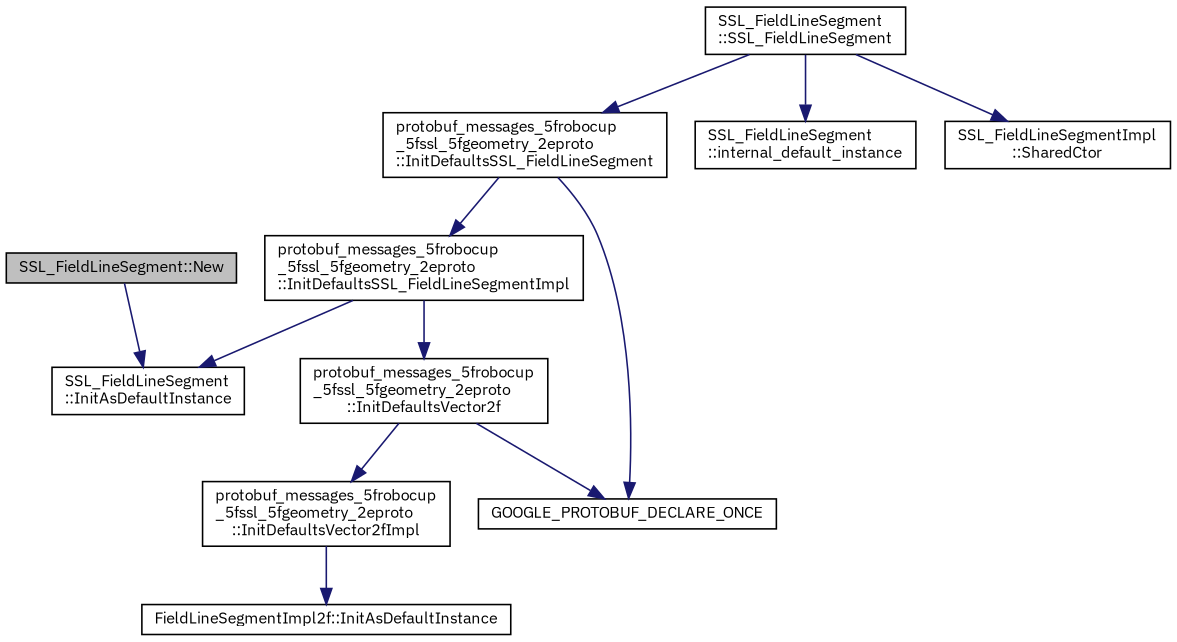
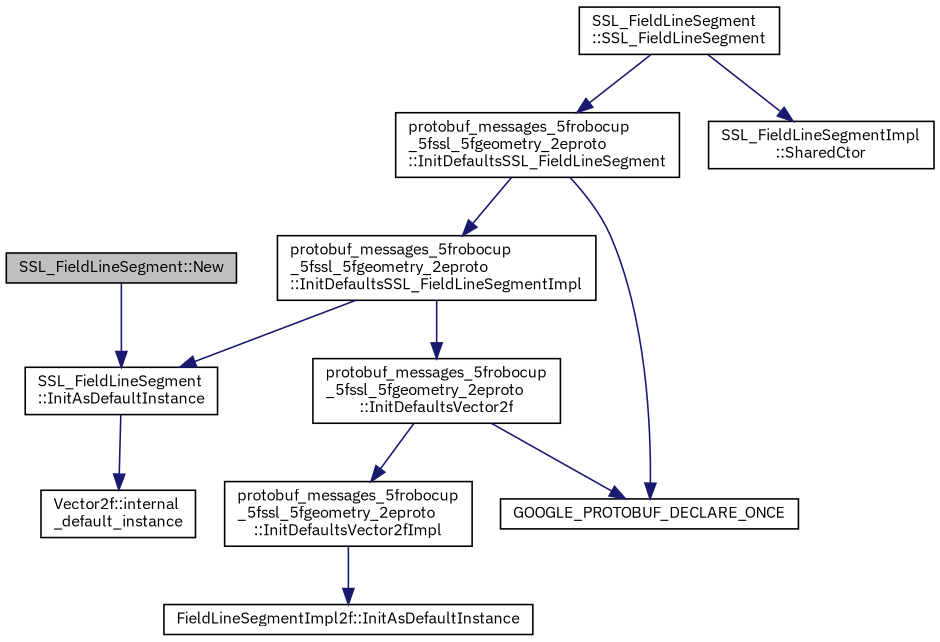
(806, 145) -> none
none -> (118, 514)
